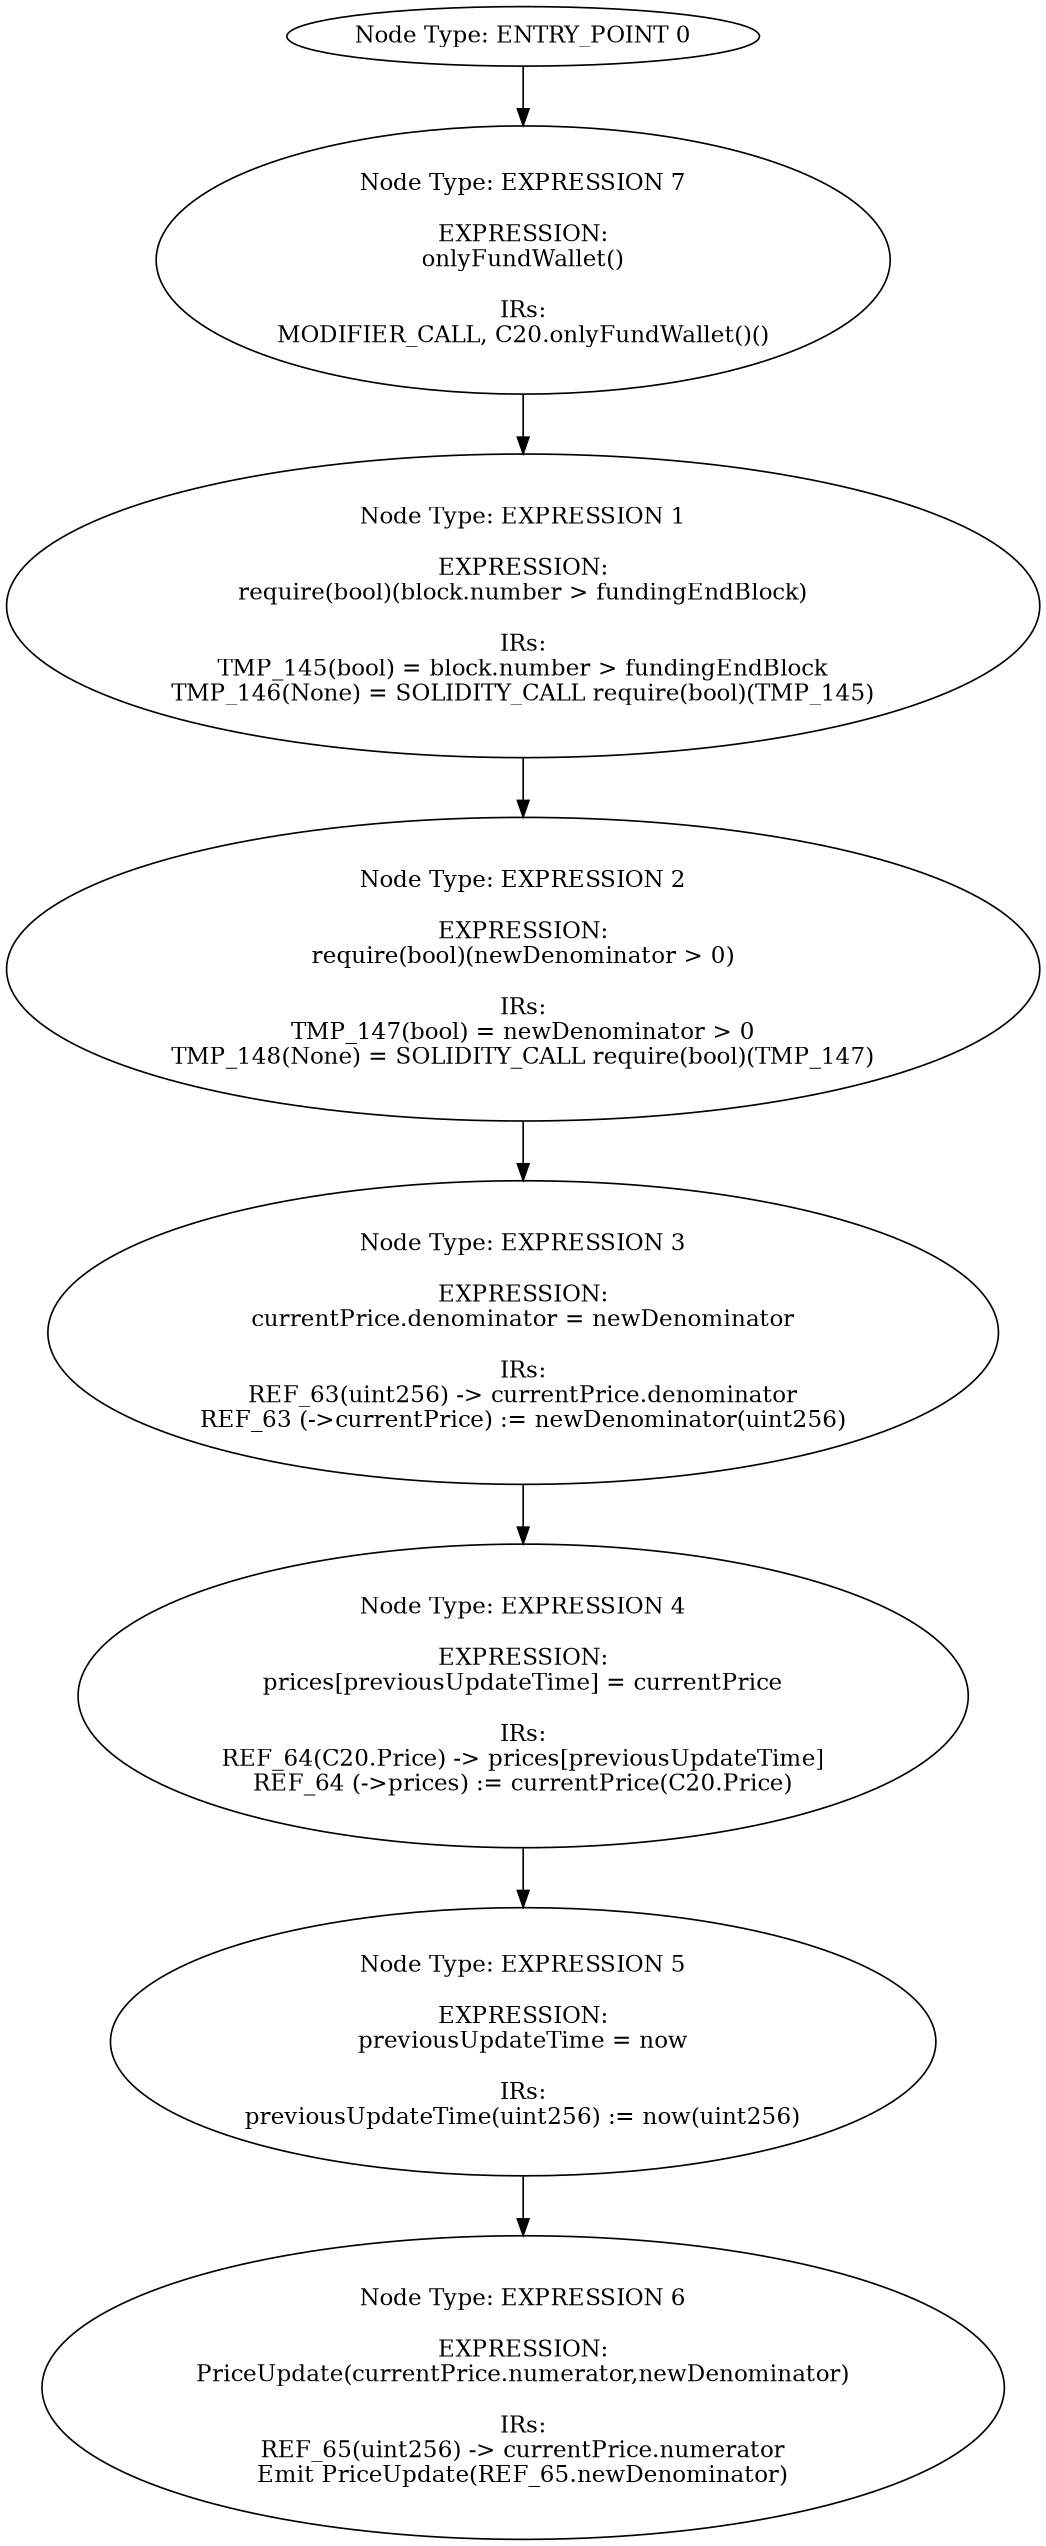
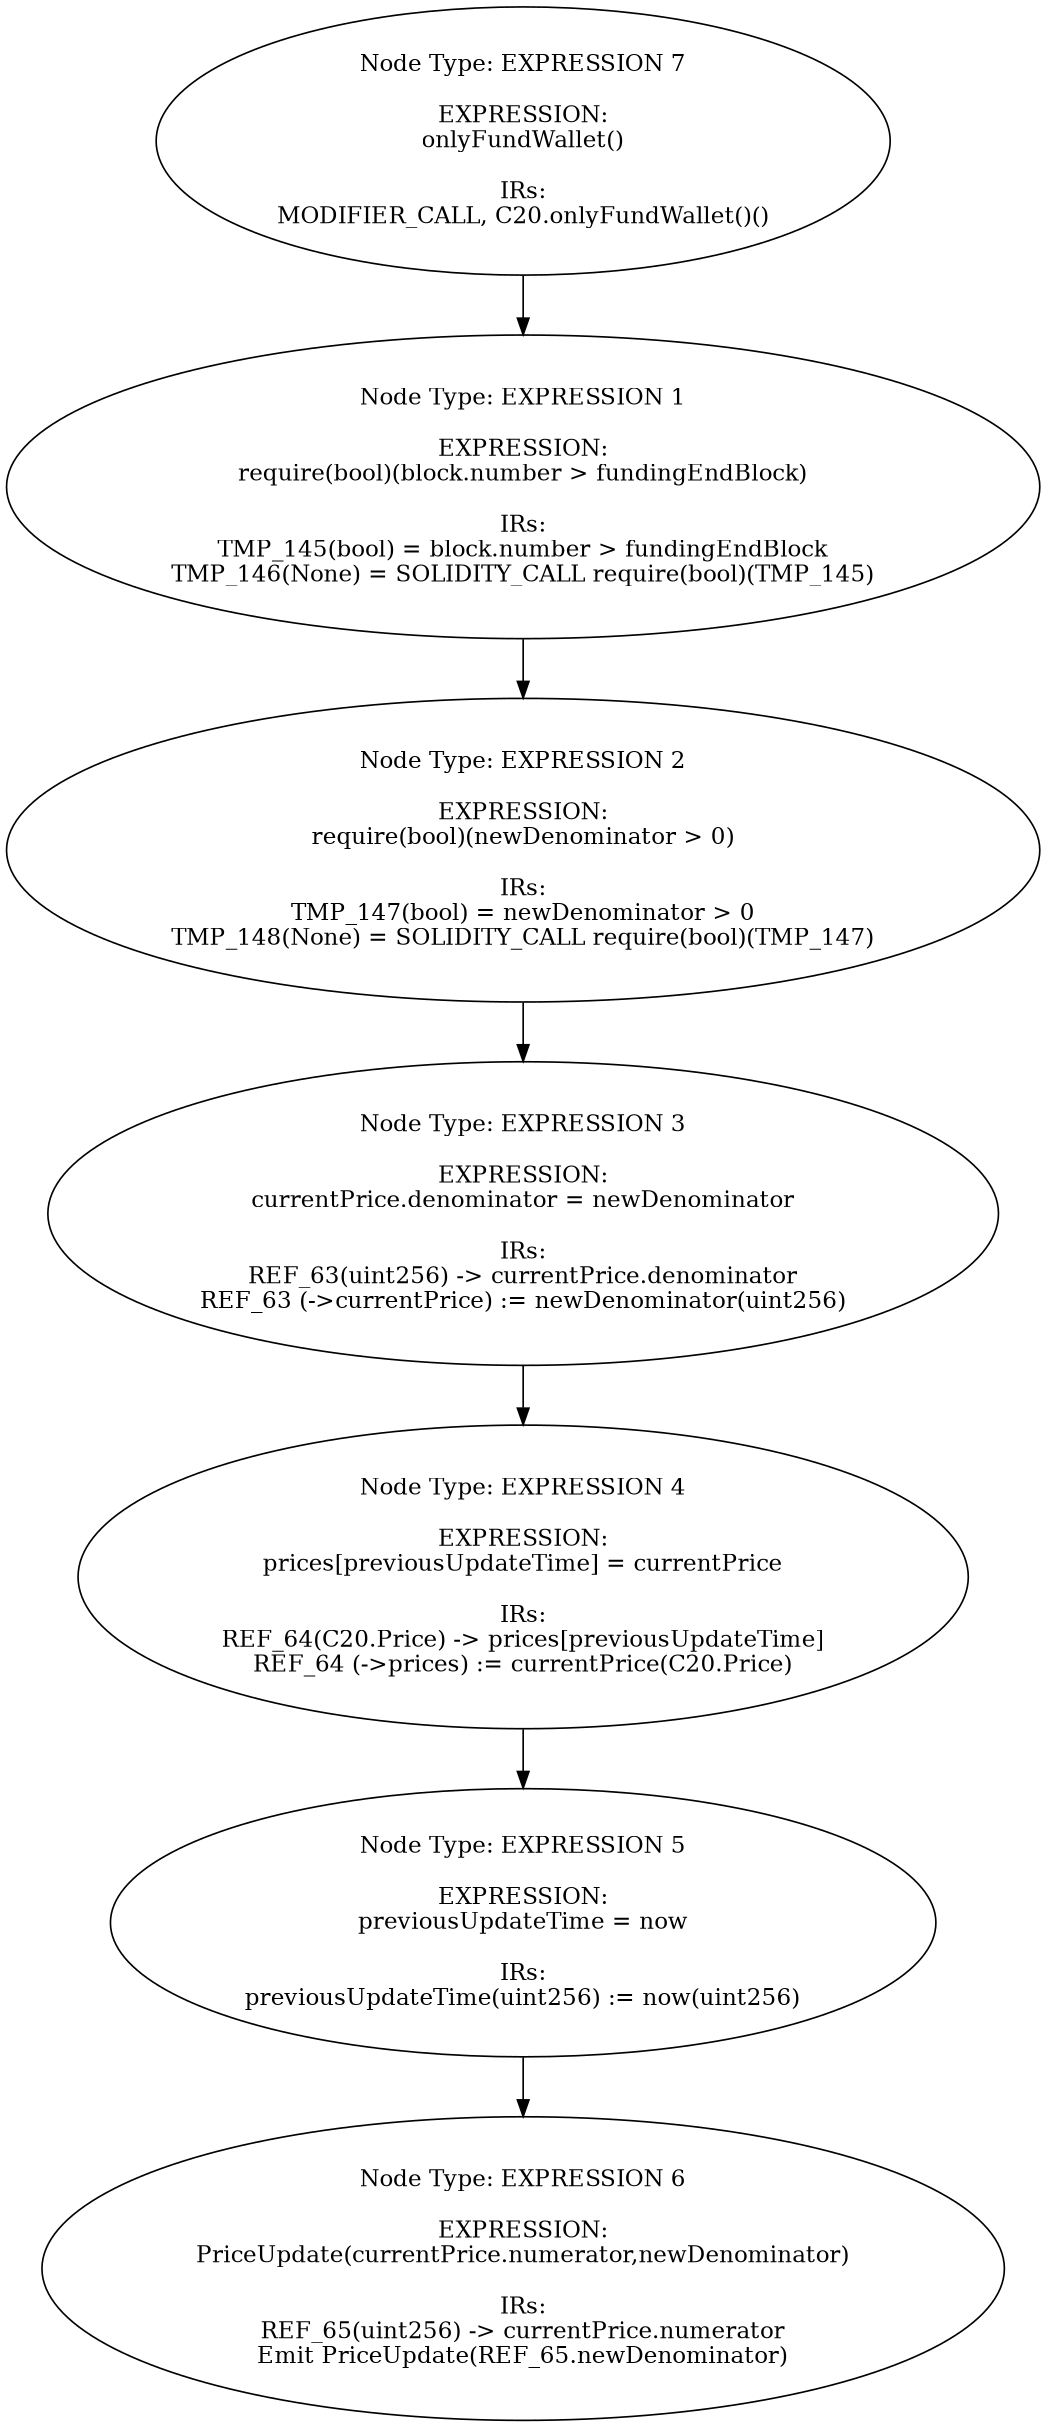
(523, 36) -> none
